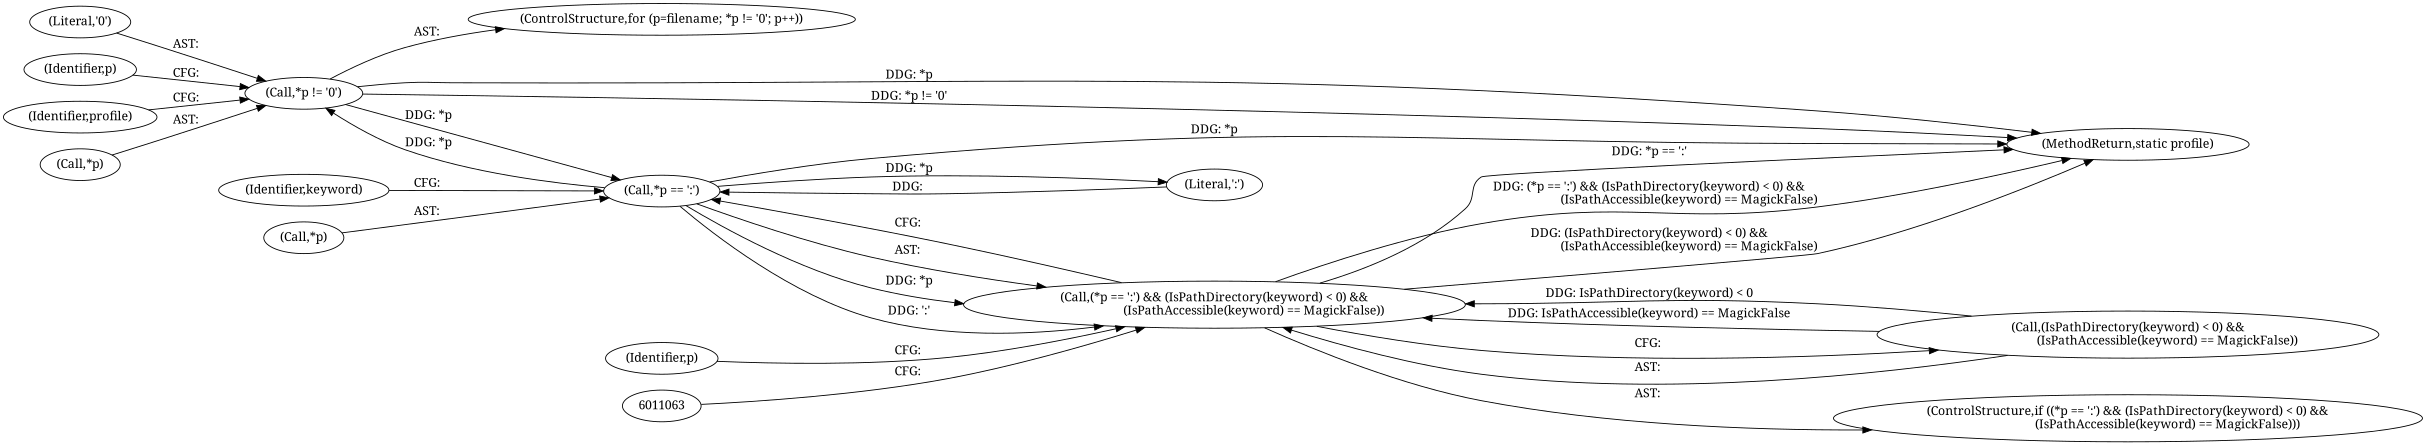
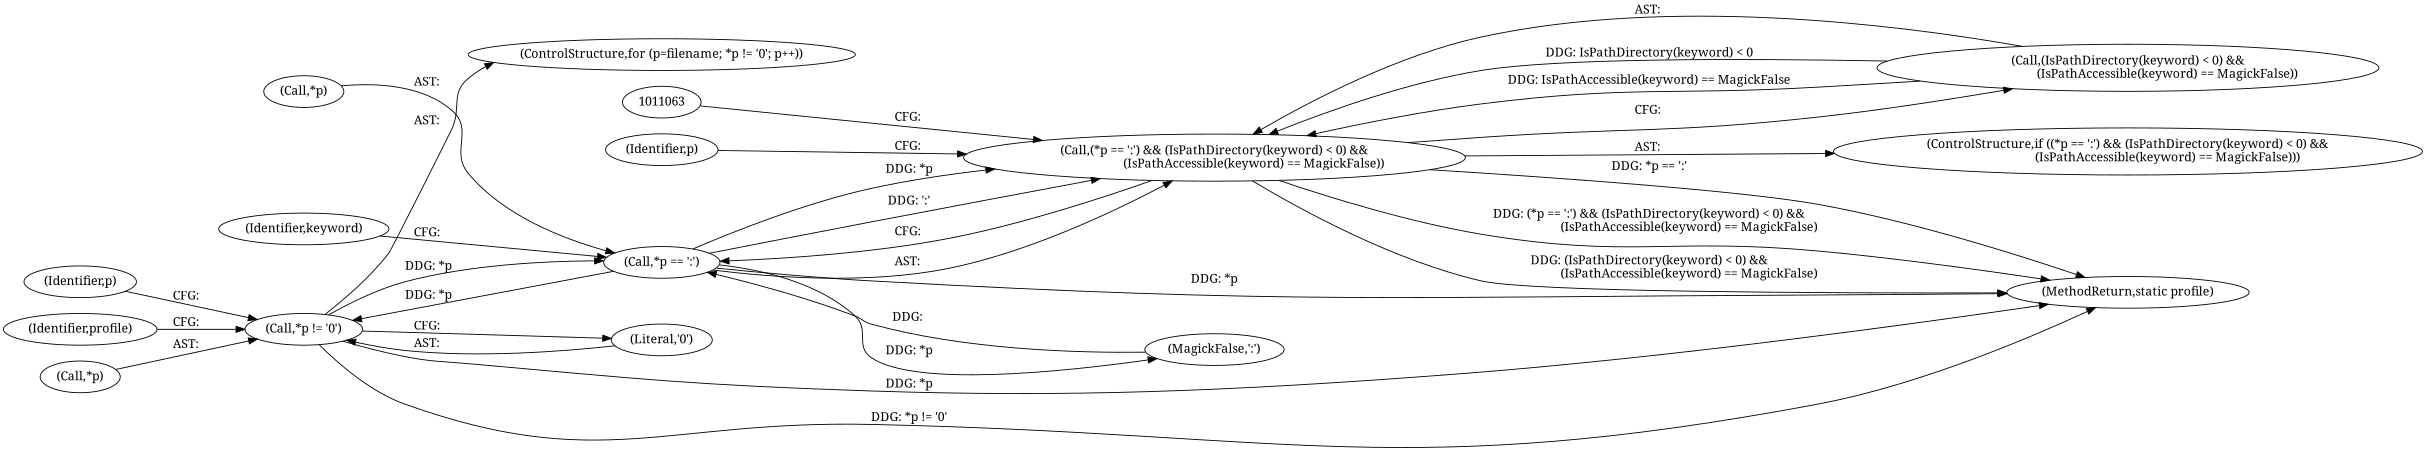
(1214, 185) -> (1214, 350)
none -> (483, 335)
(662, 406) -> (662, 102)
